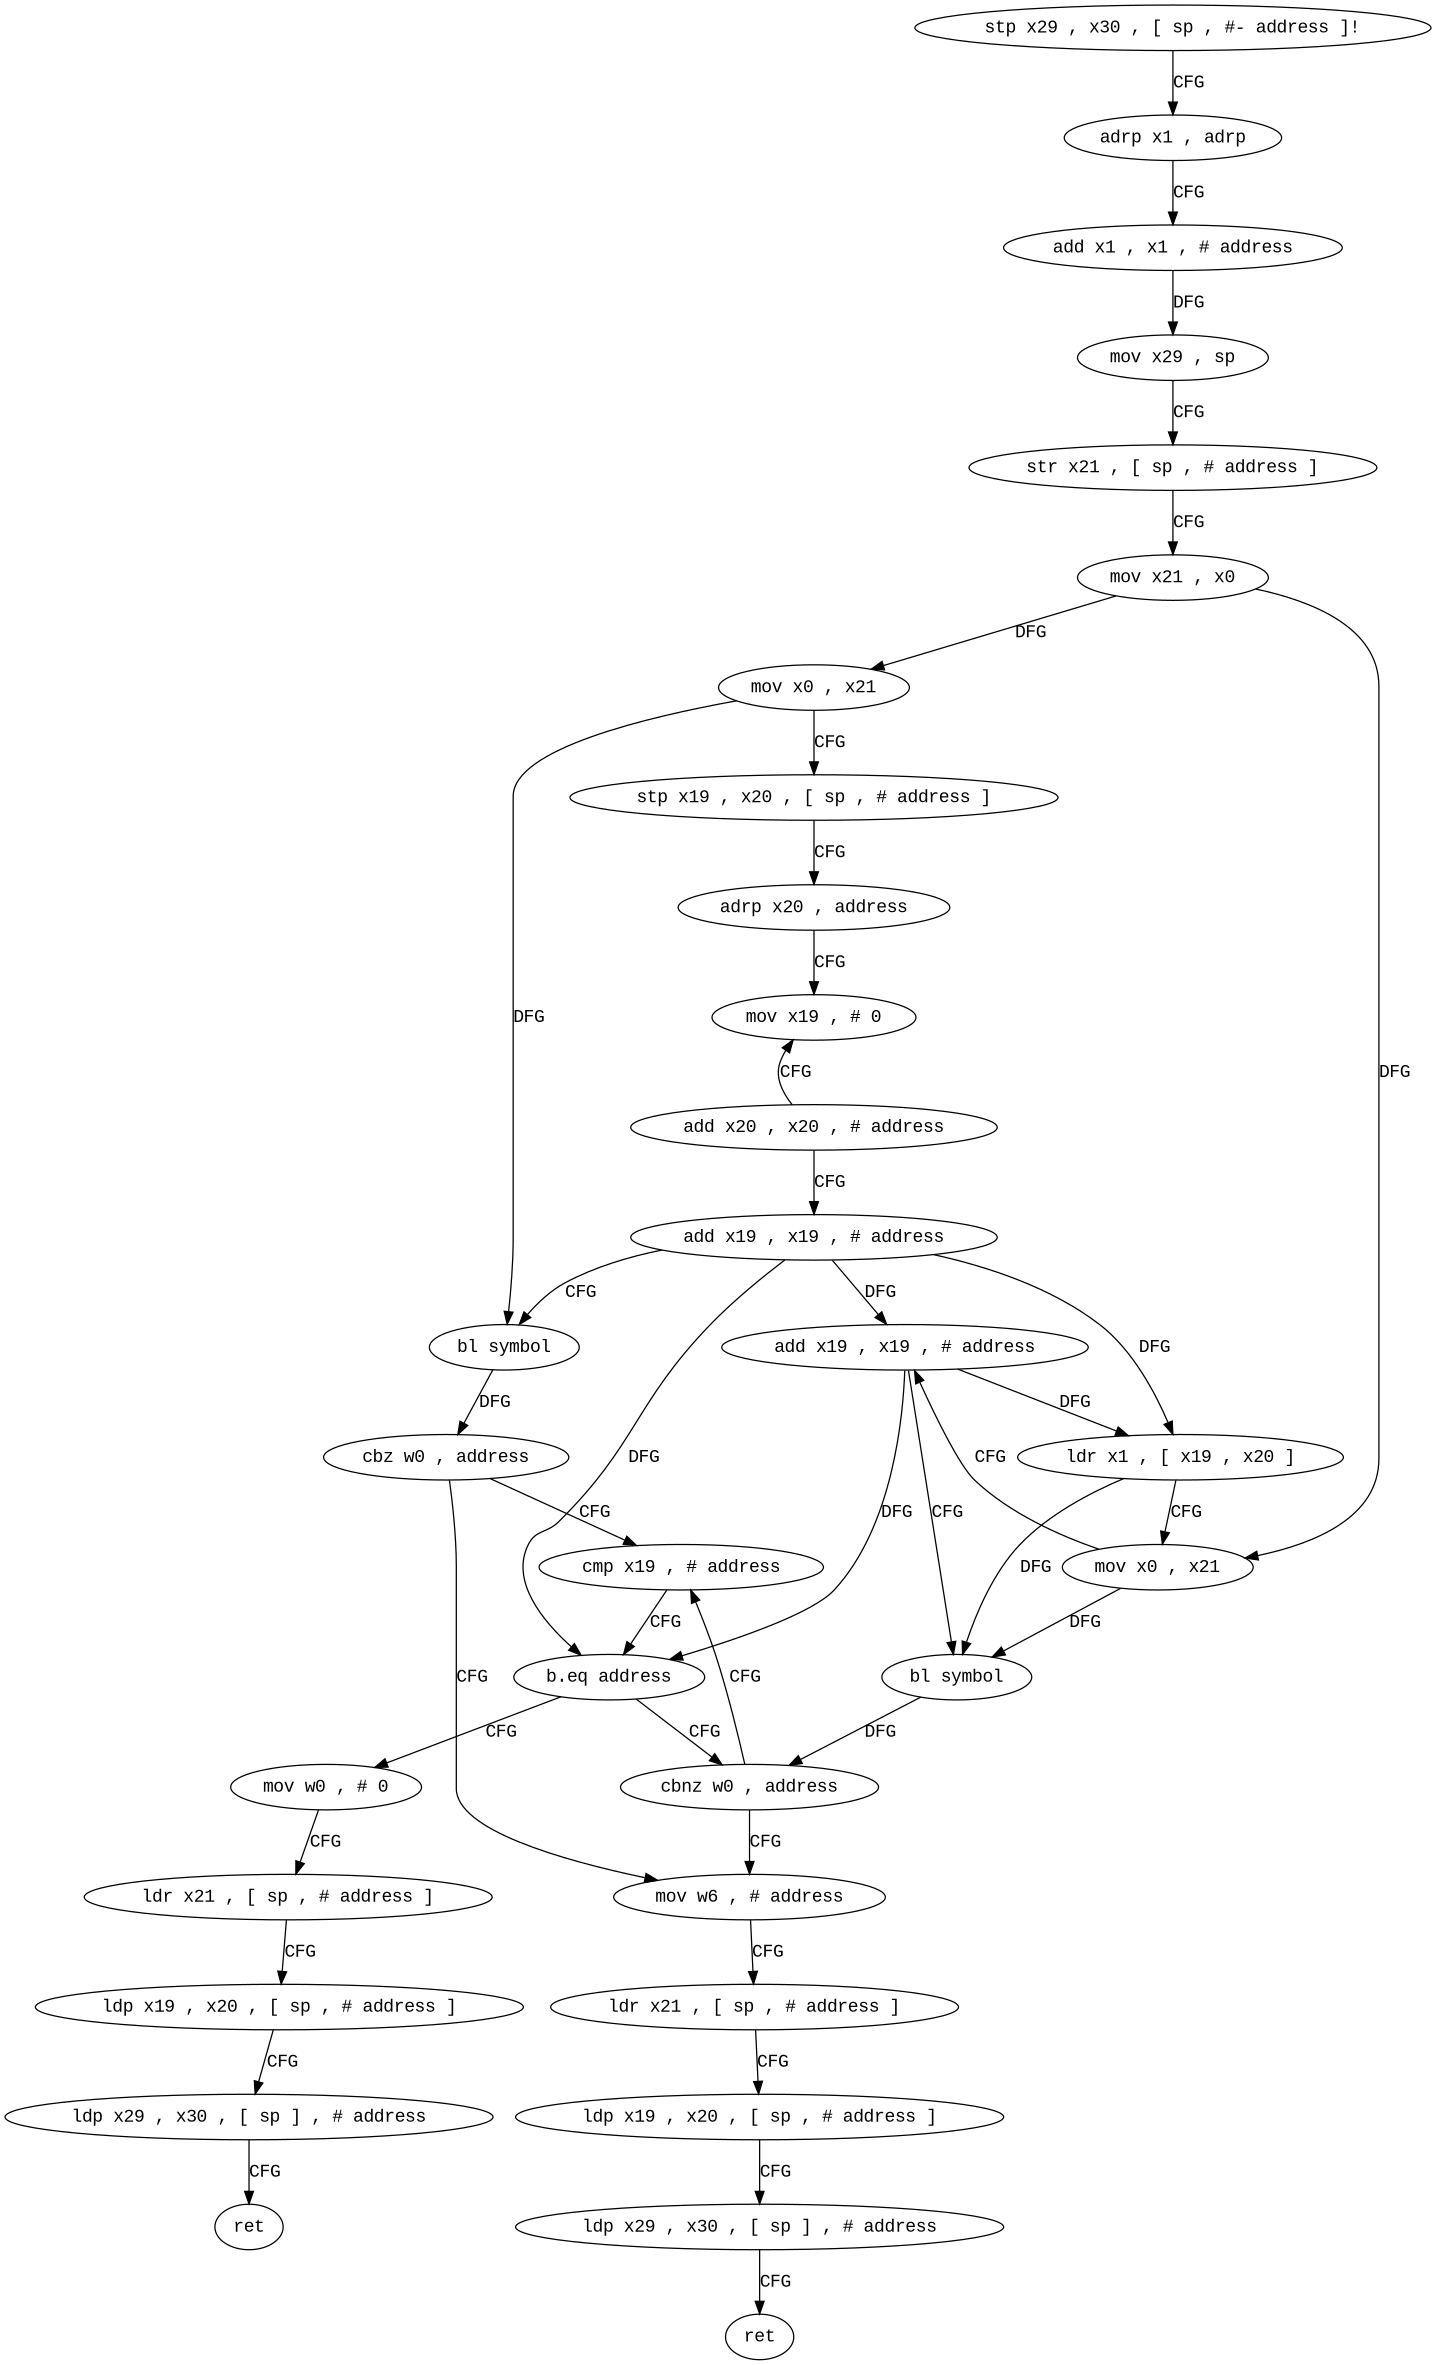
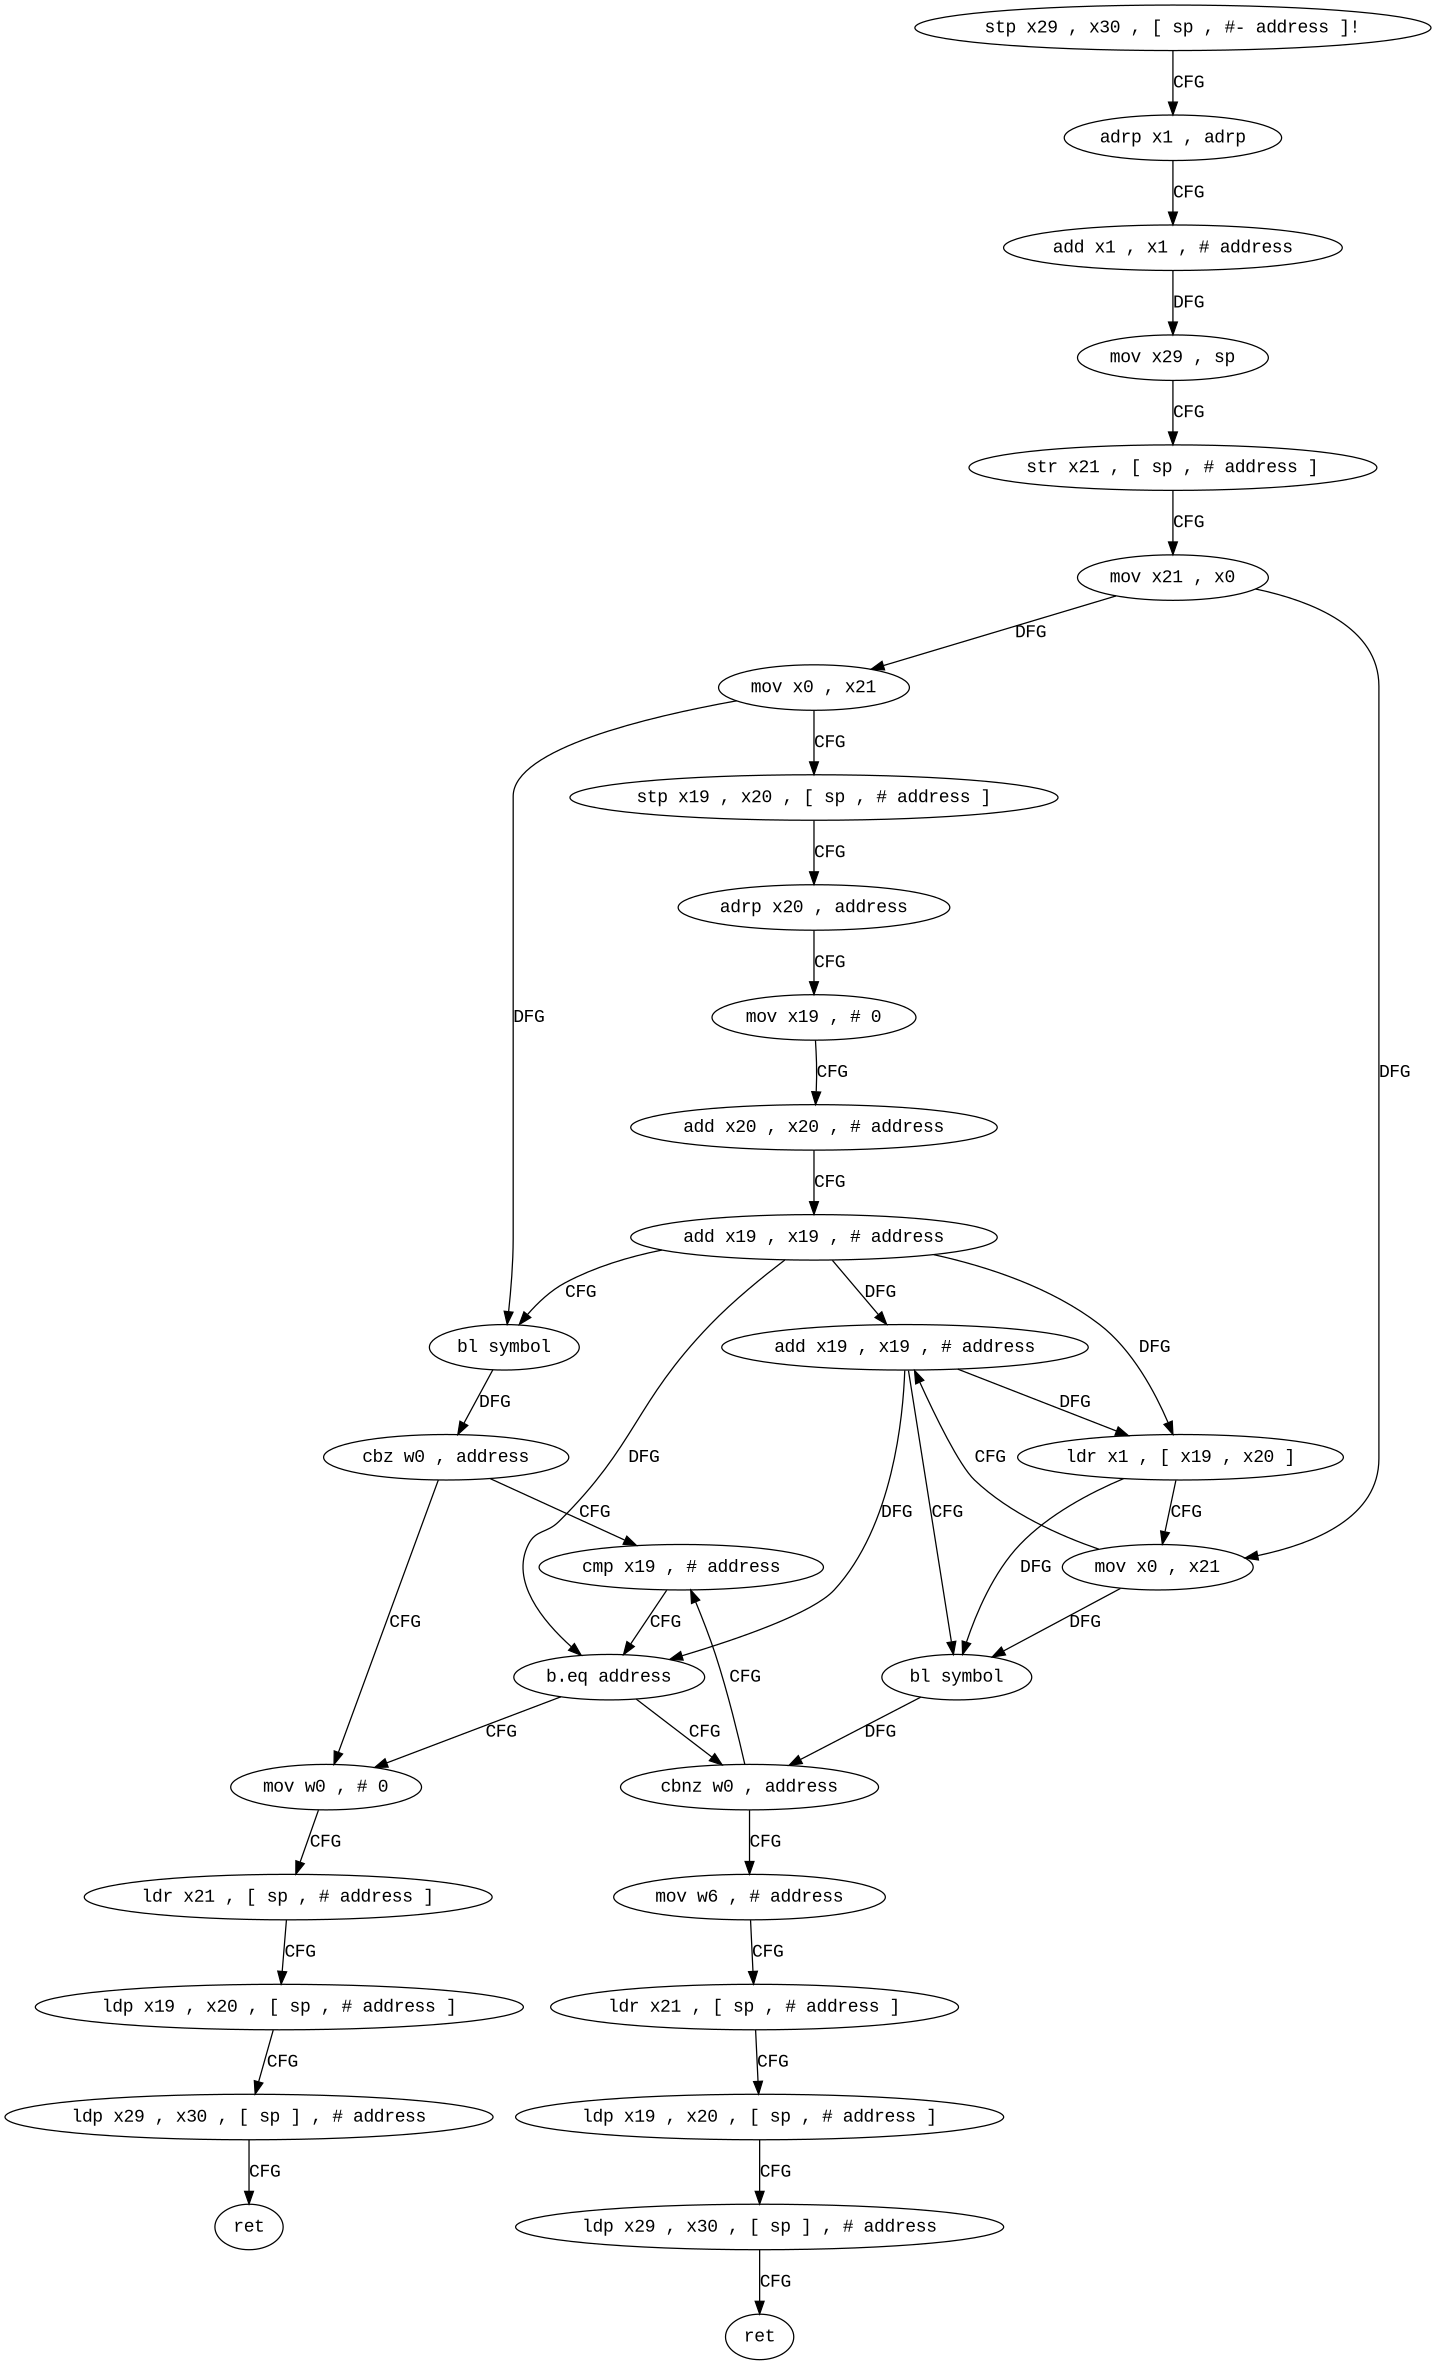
(779, 1079) -> (817, 1066)
(456, 1756) -> (388, 1616)
